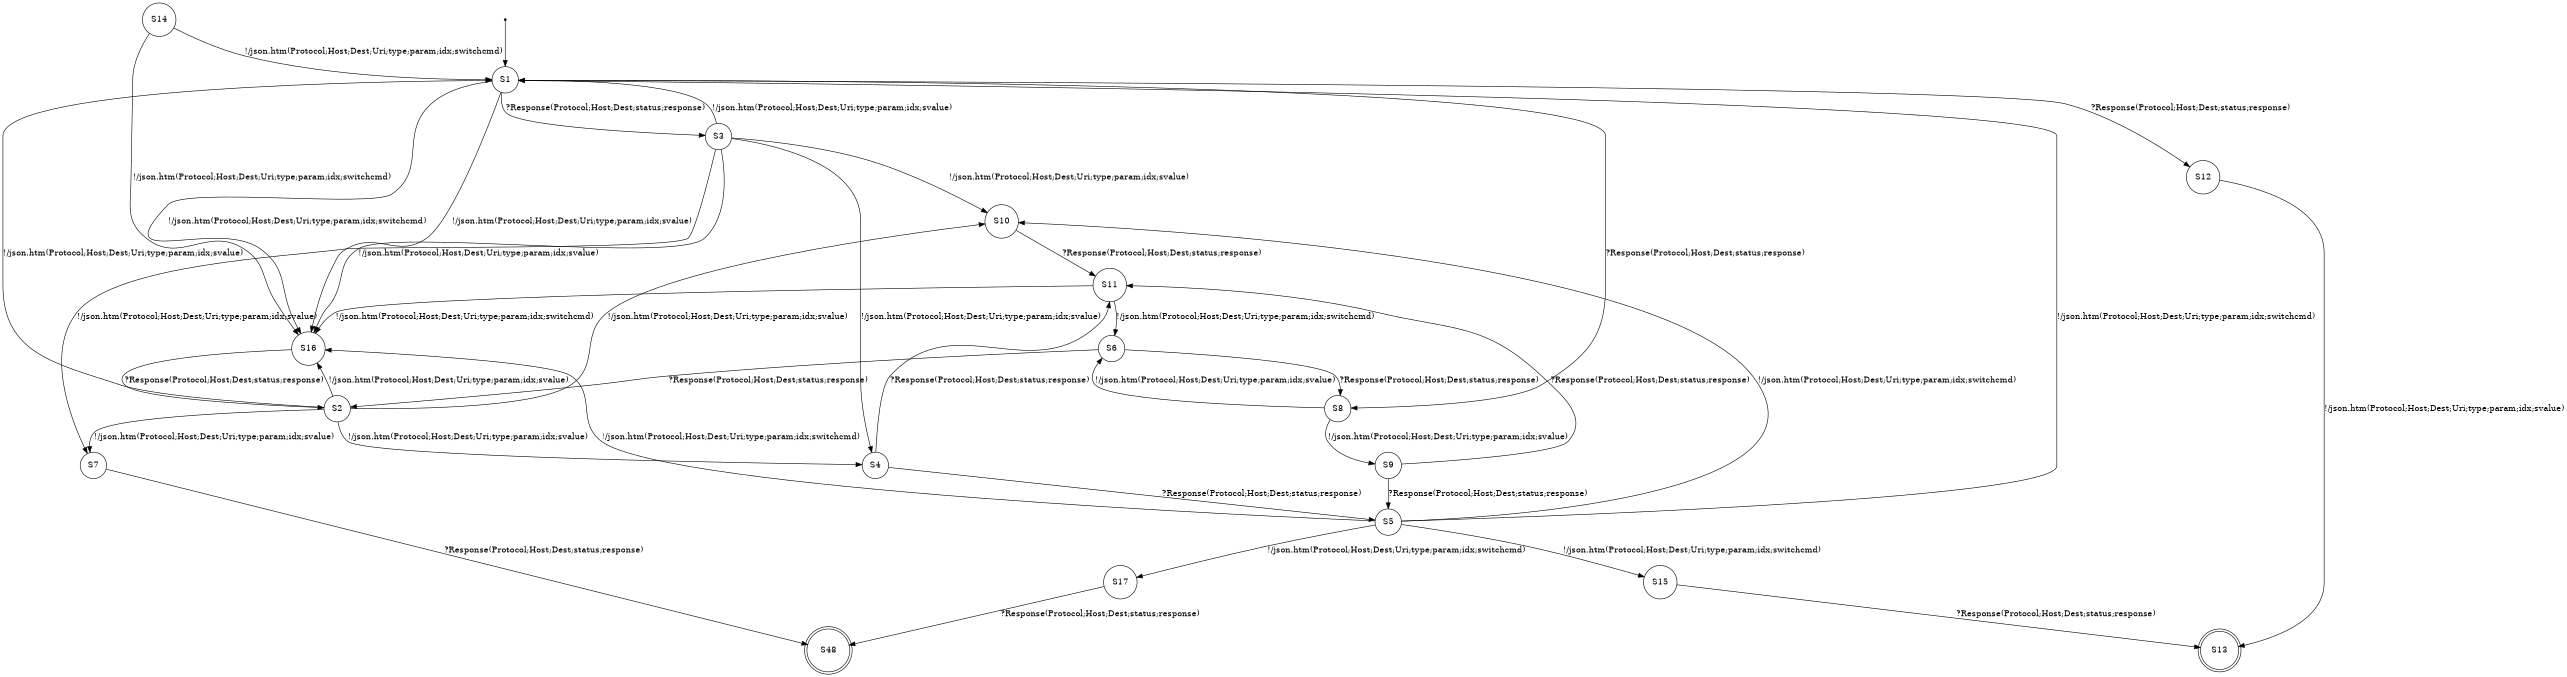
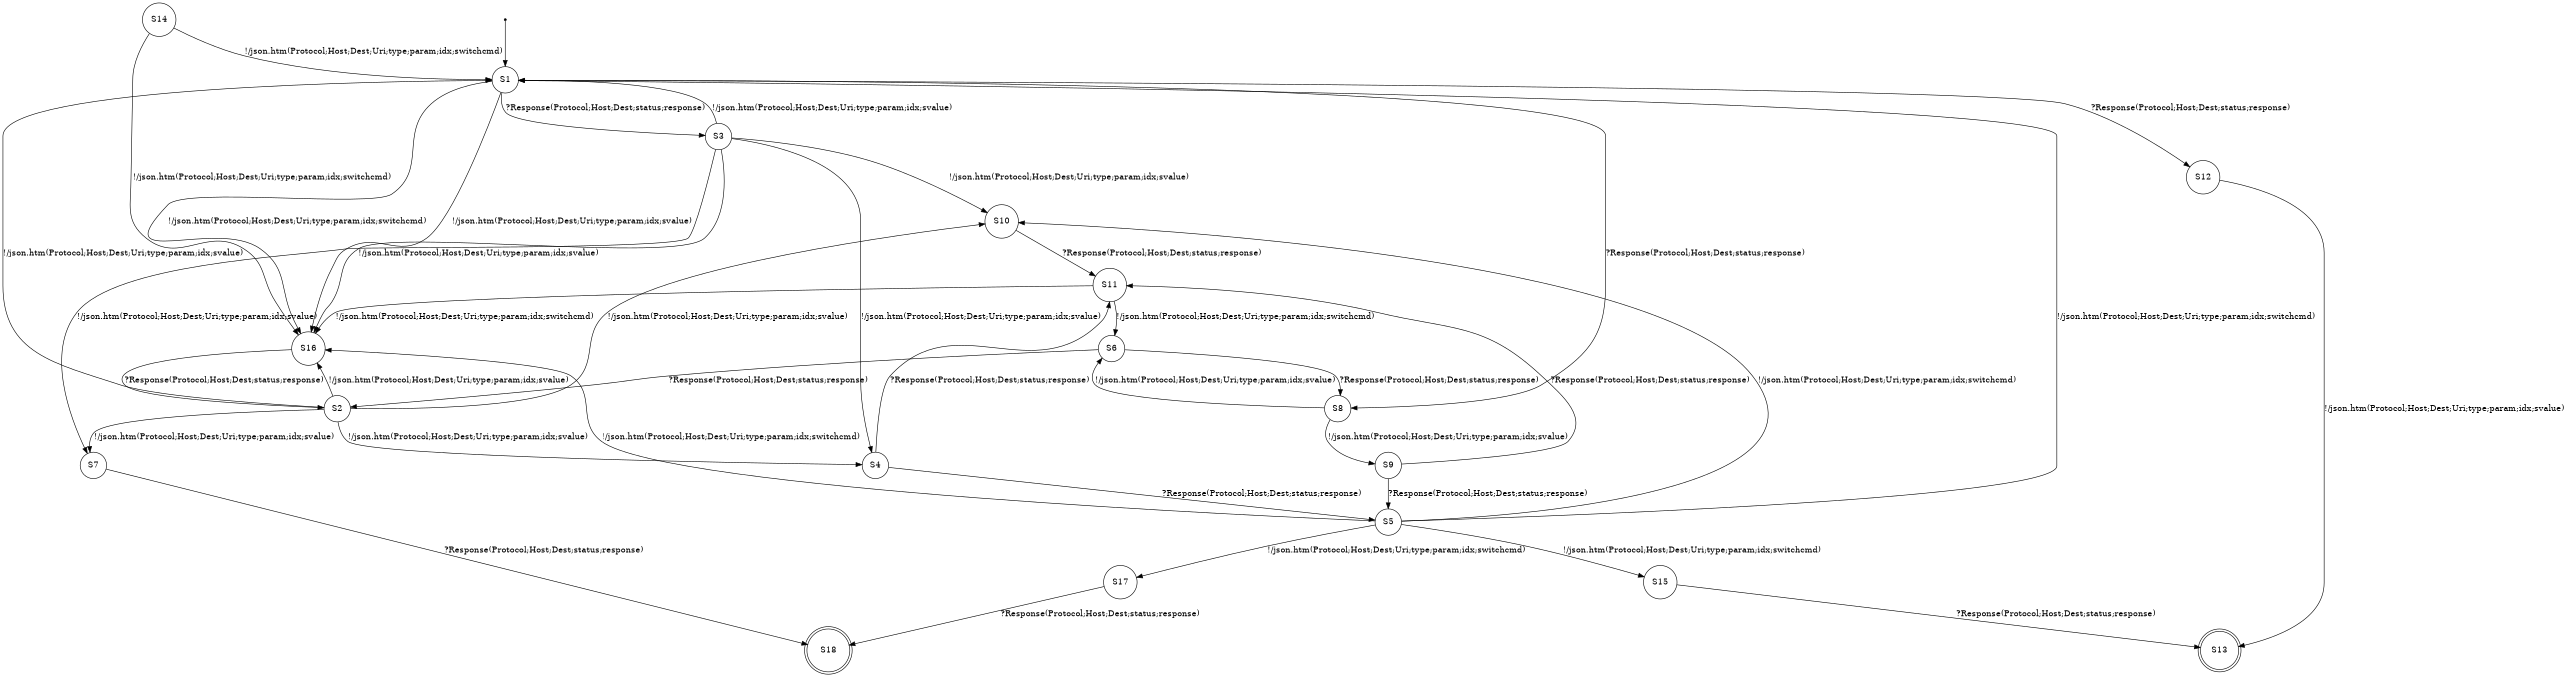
(828, 650) -> (828, 650)
